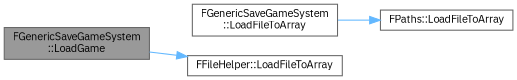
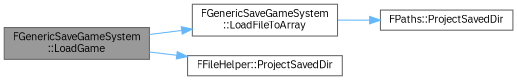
(447, 20) -> (447, 20)
none -> (166, 32)
(265, 66) -> (265, 66)
